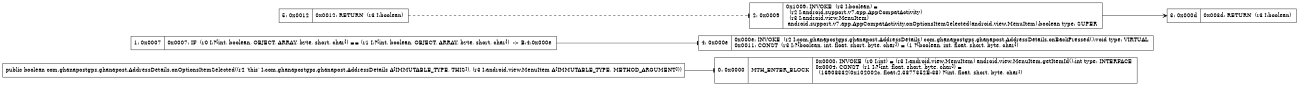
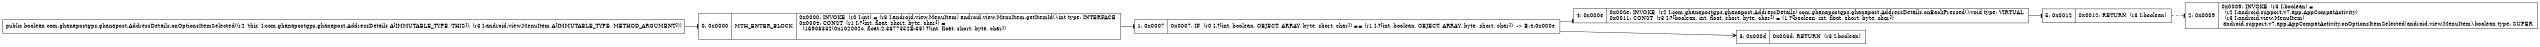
(833, 7) -> (2269, 7)
(1133, 16) -> (1646, 33)
none -> (2034, 16)
none -> (1127, 26)
